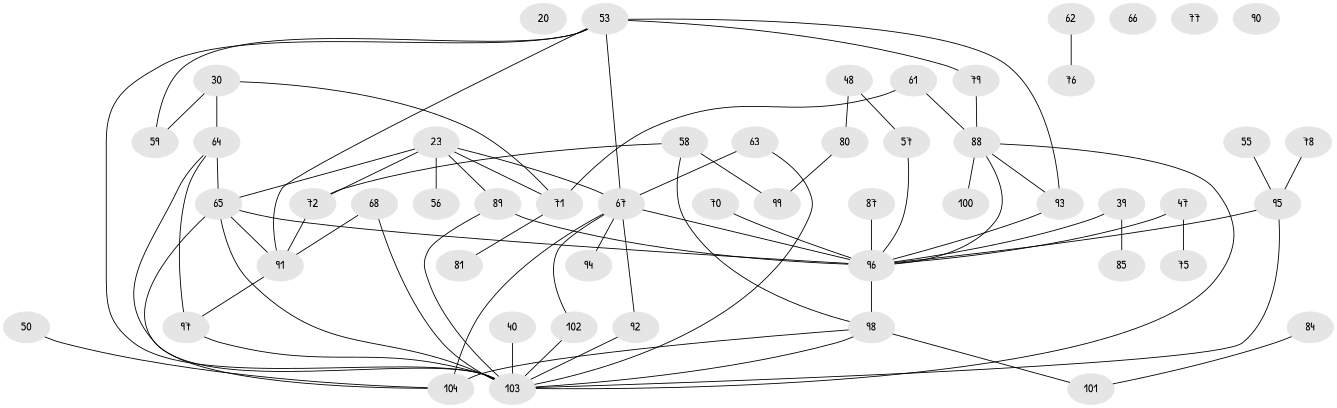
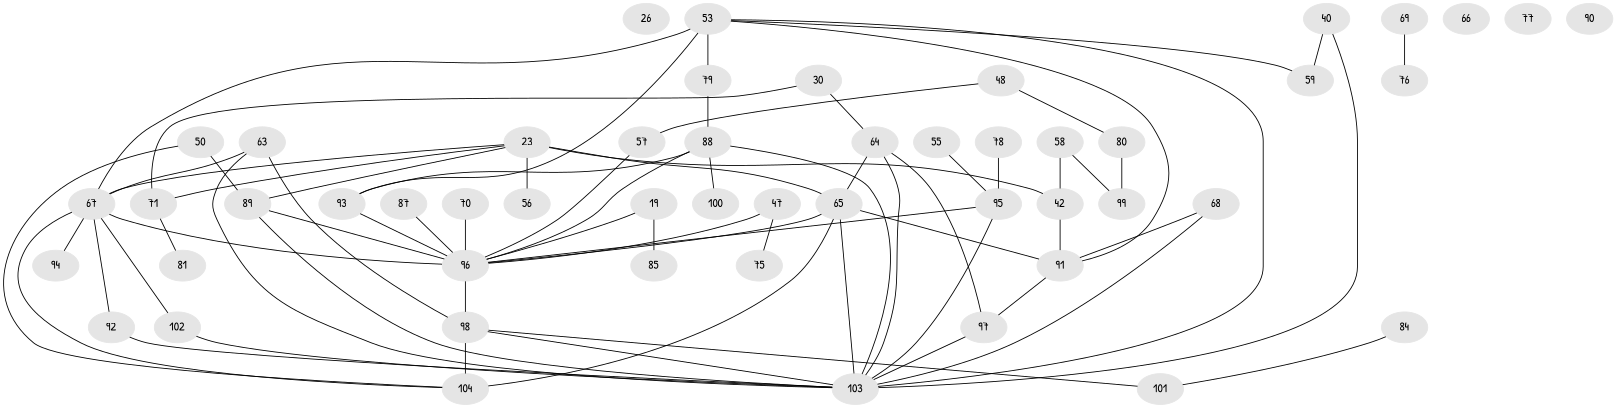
(543, 19) -> (646, 19)
(1071, 19) -> (1405, 19)
(914, 81) -> none
(186, 111) -> (1318, 50)
none -> (229, 179)
(313, 204) -> (1060, 204)
(1122, 204) -> (654, 204)
(731, 268) -> (346, 251)
